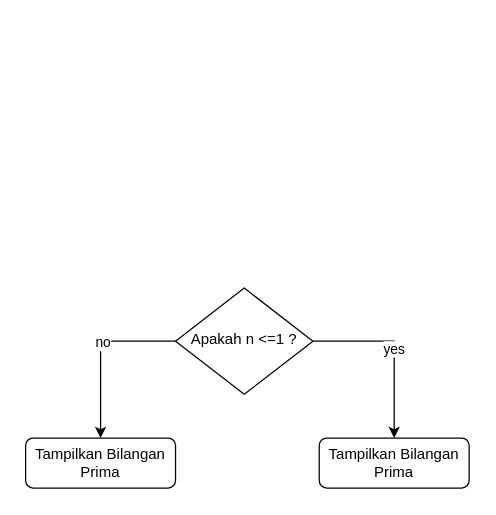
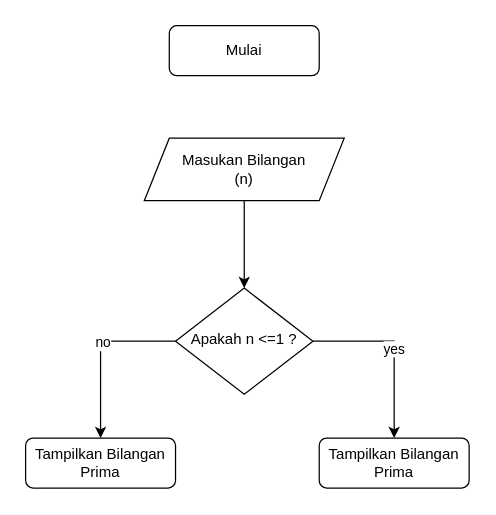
none -> (244, 51)
none -> (244, 169)
none -> (244, 240)
